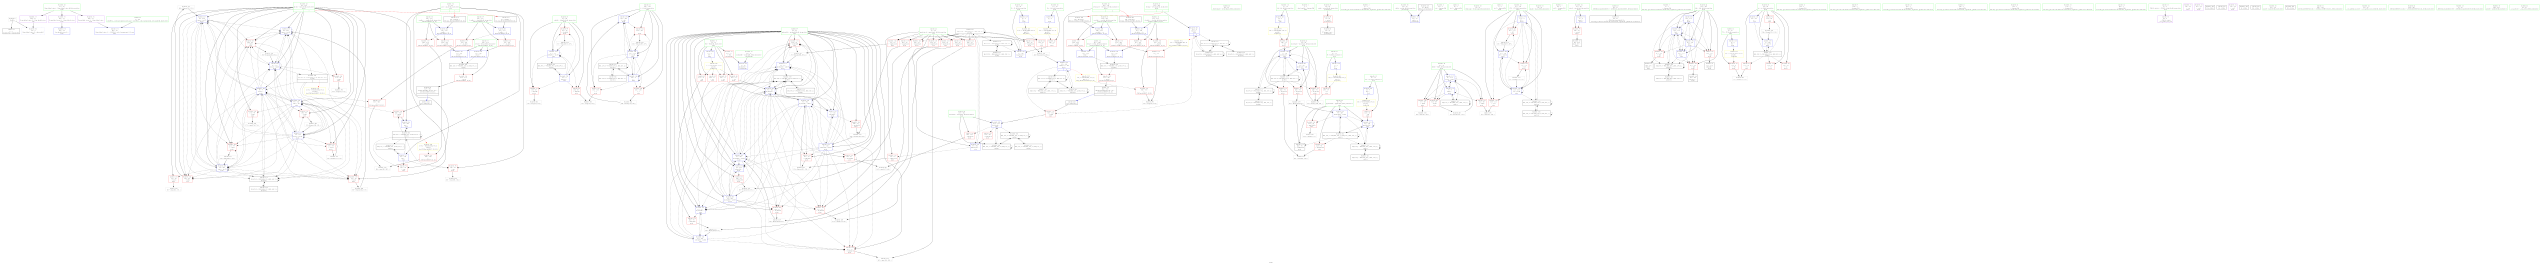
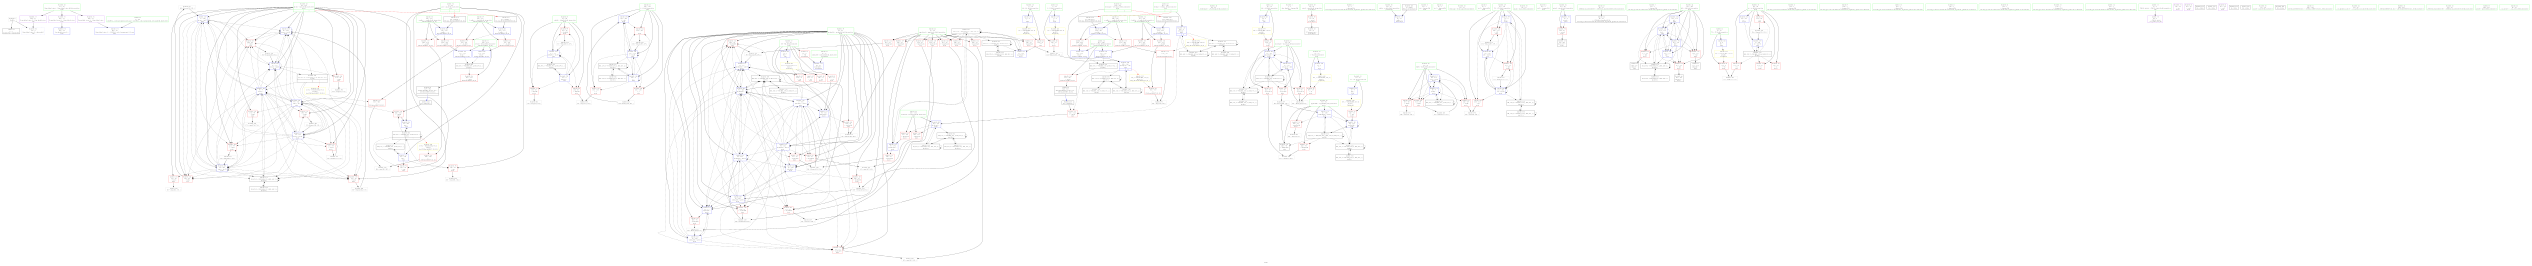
(964, 140) -> (909, 124)
